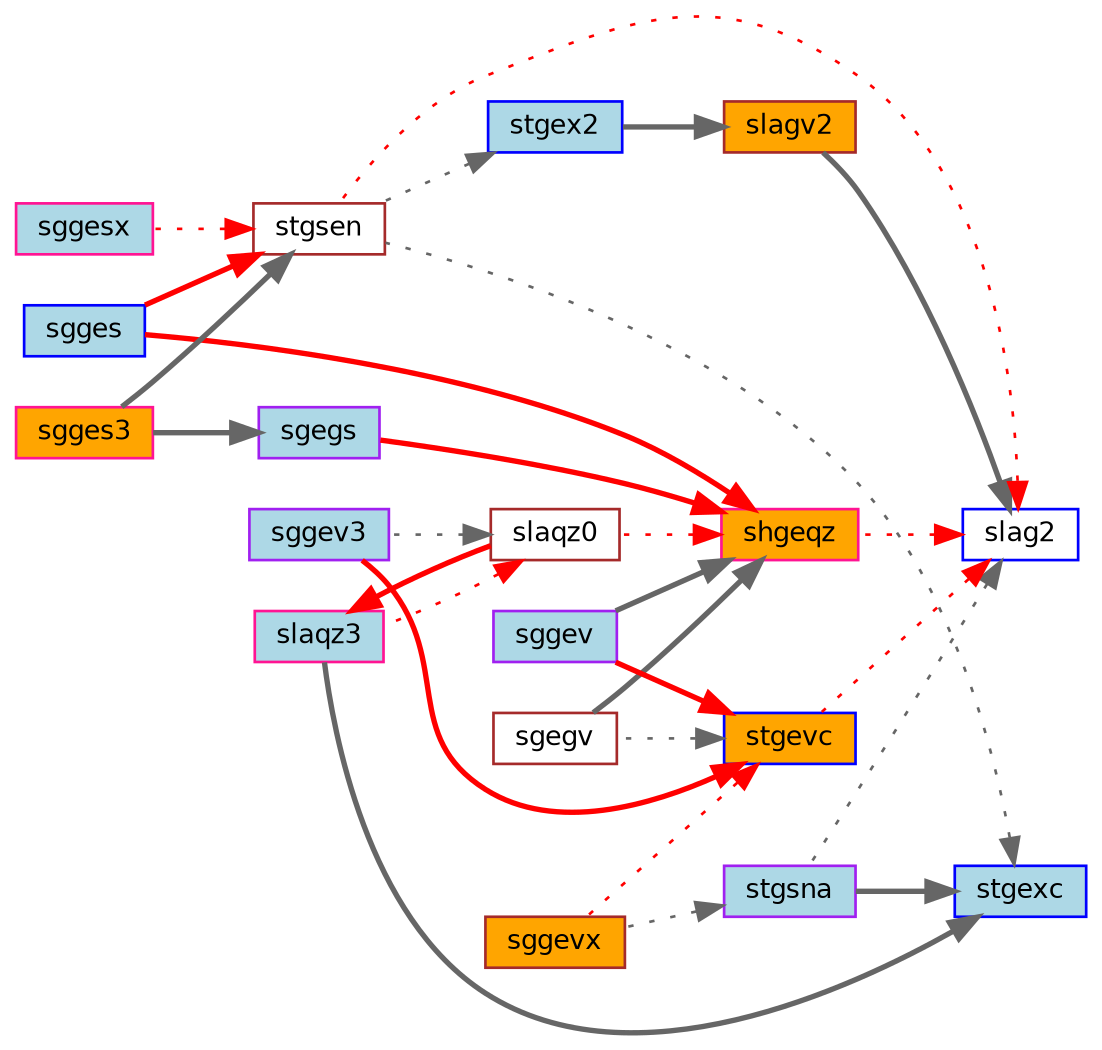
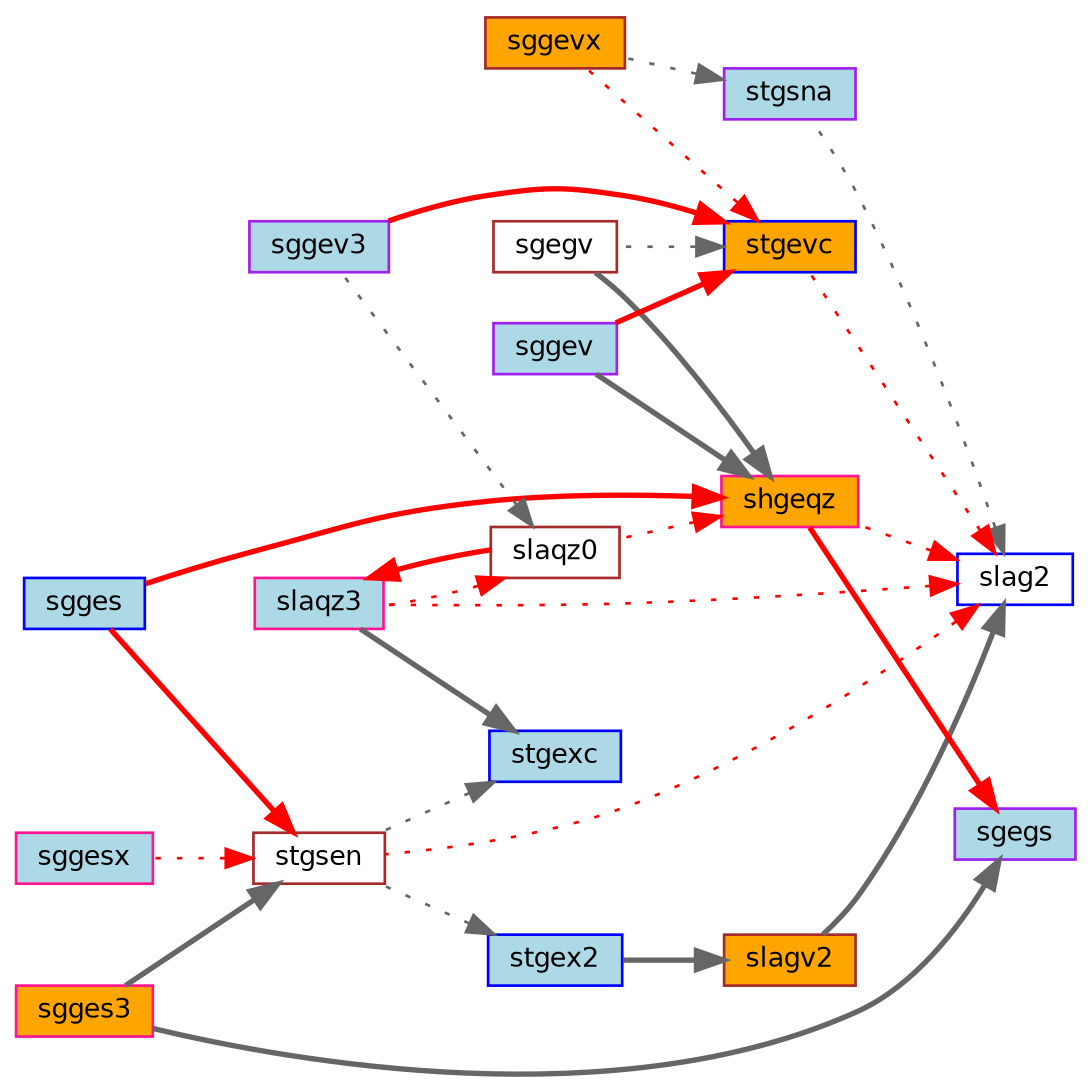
(539, 466) -> (886, 644)
none -> (658, 602)
(891, 891) -> none
